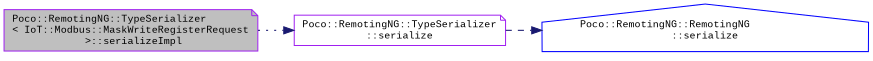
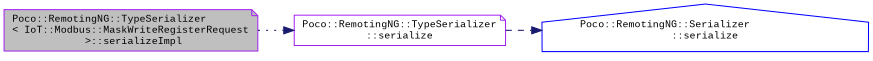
(705, 30) -> (705, 30)
